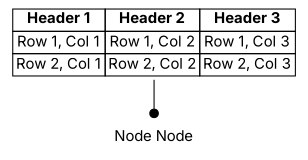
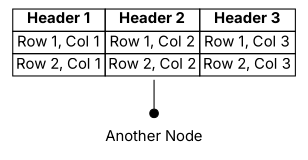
(154, 137) -> (154, 137)
